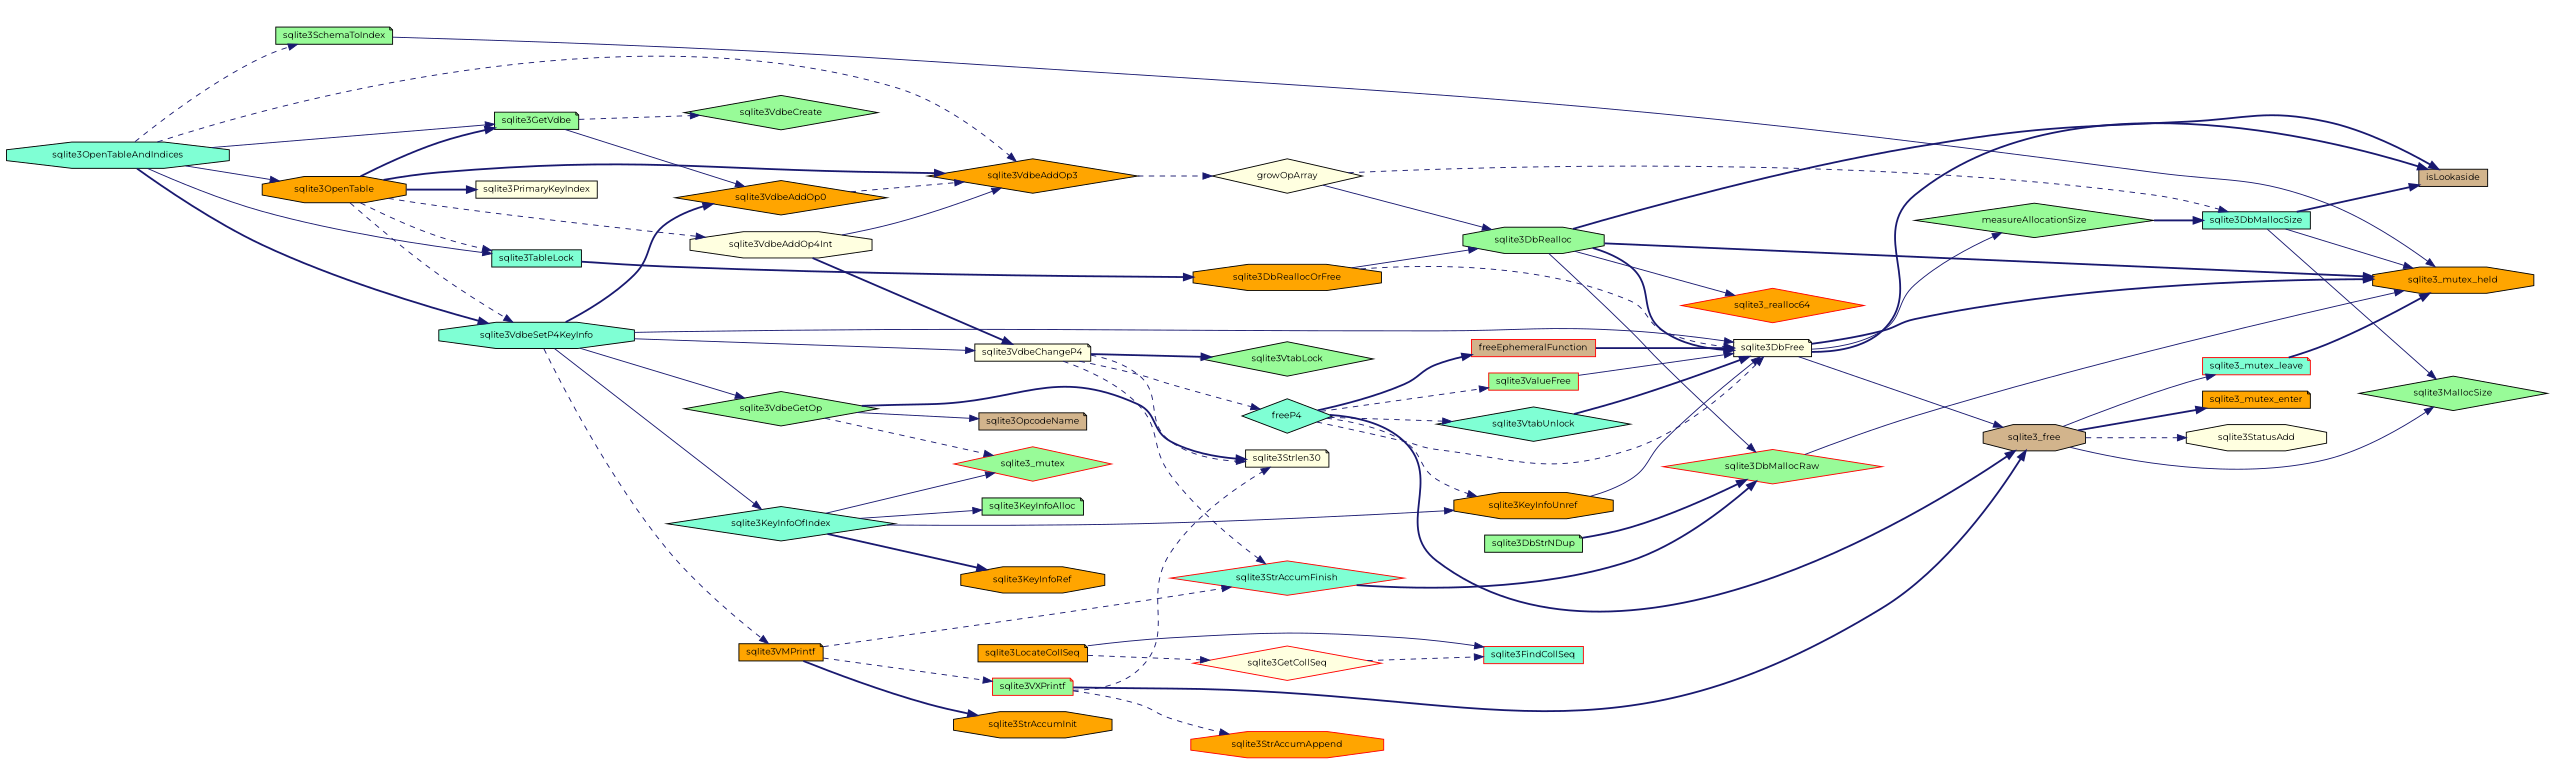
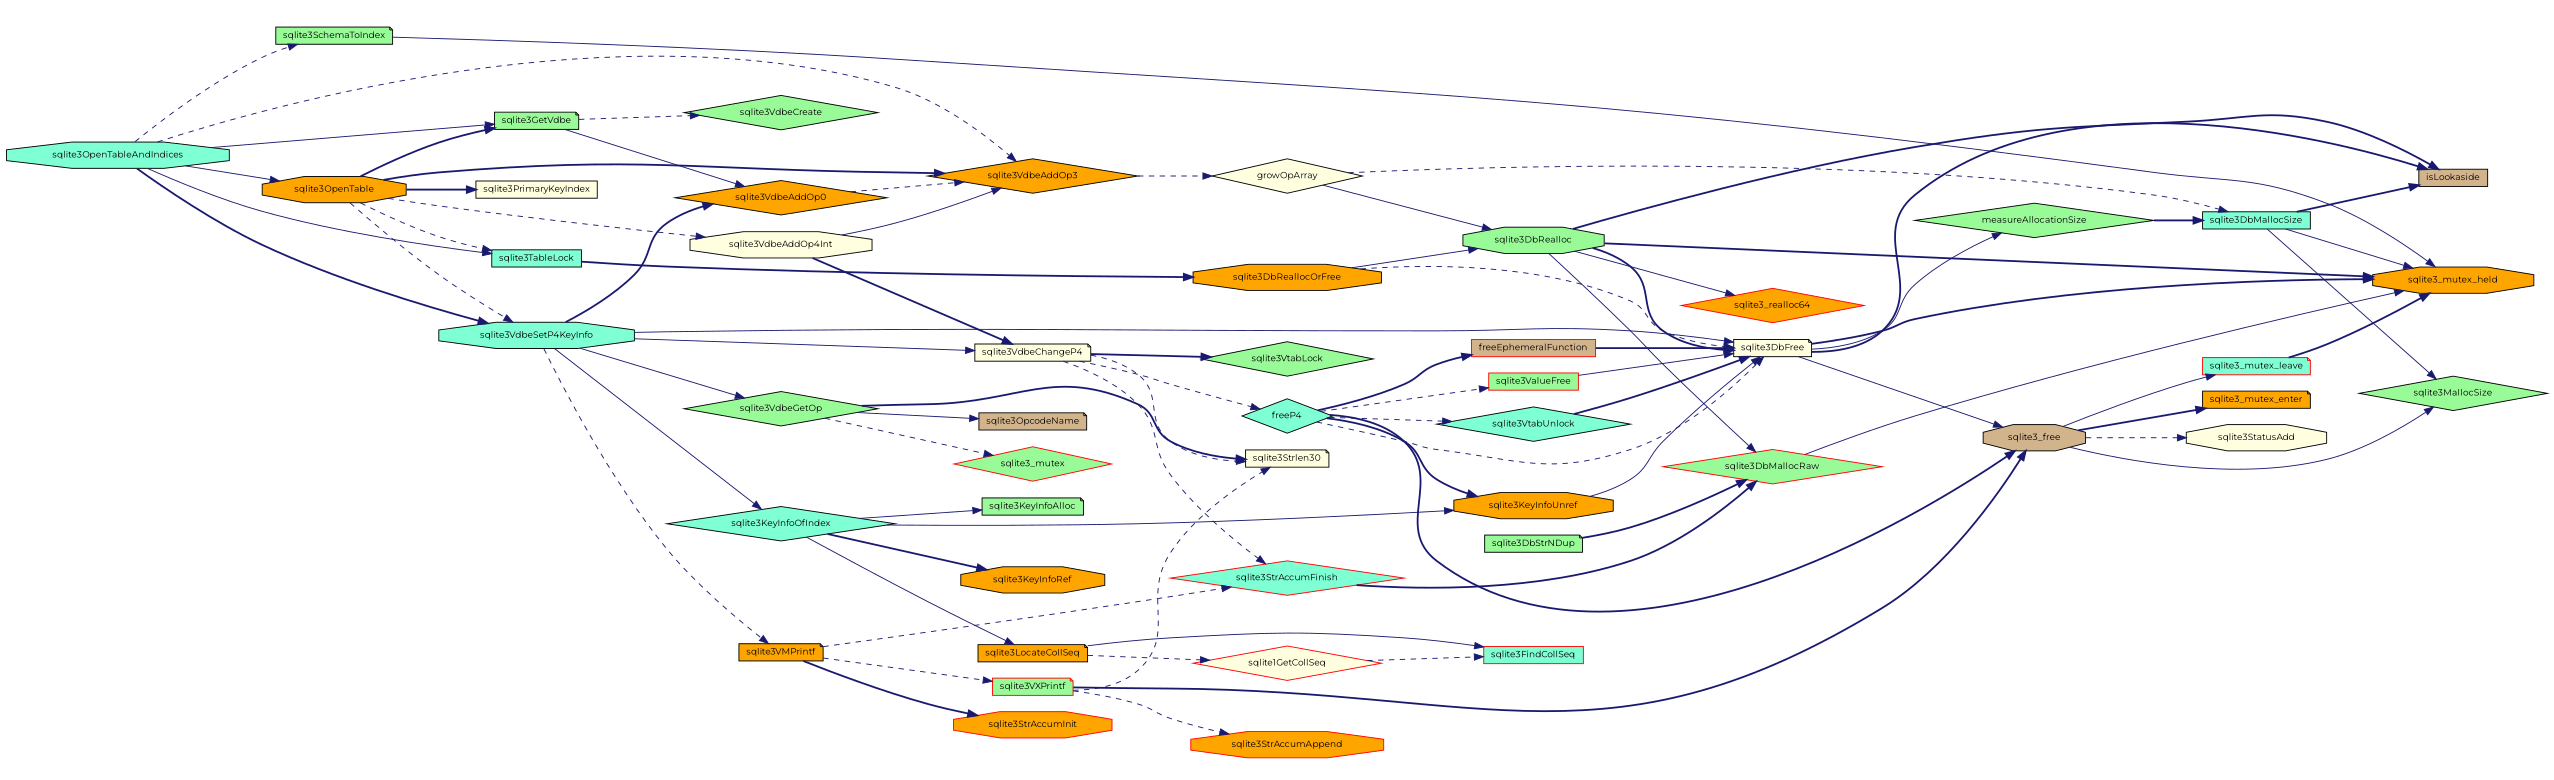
(1426, 469) -> (1426, 469)
(906, 494) -> (906, 590)
(1287, 663) -> (1287, 663)
(1033, 725) -> (1033, 725)
